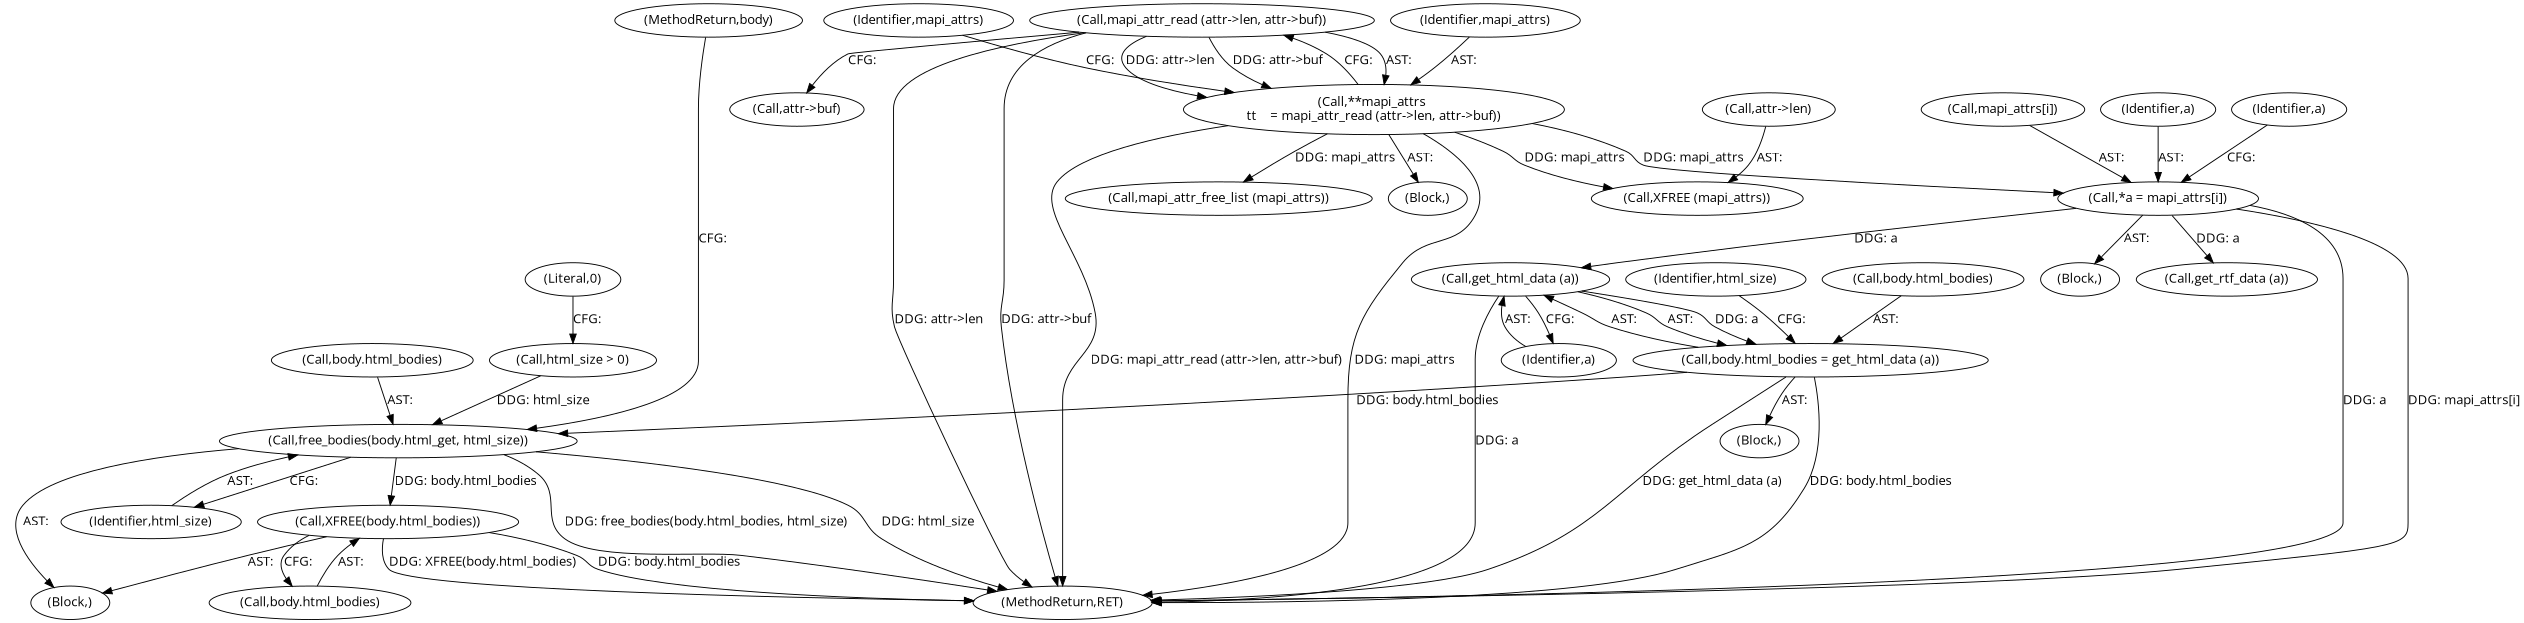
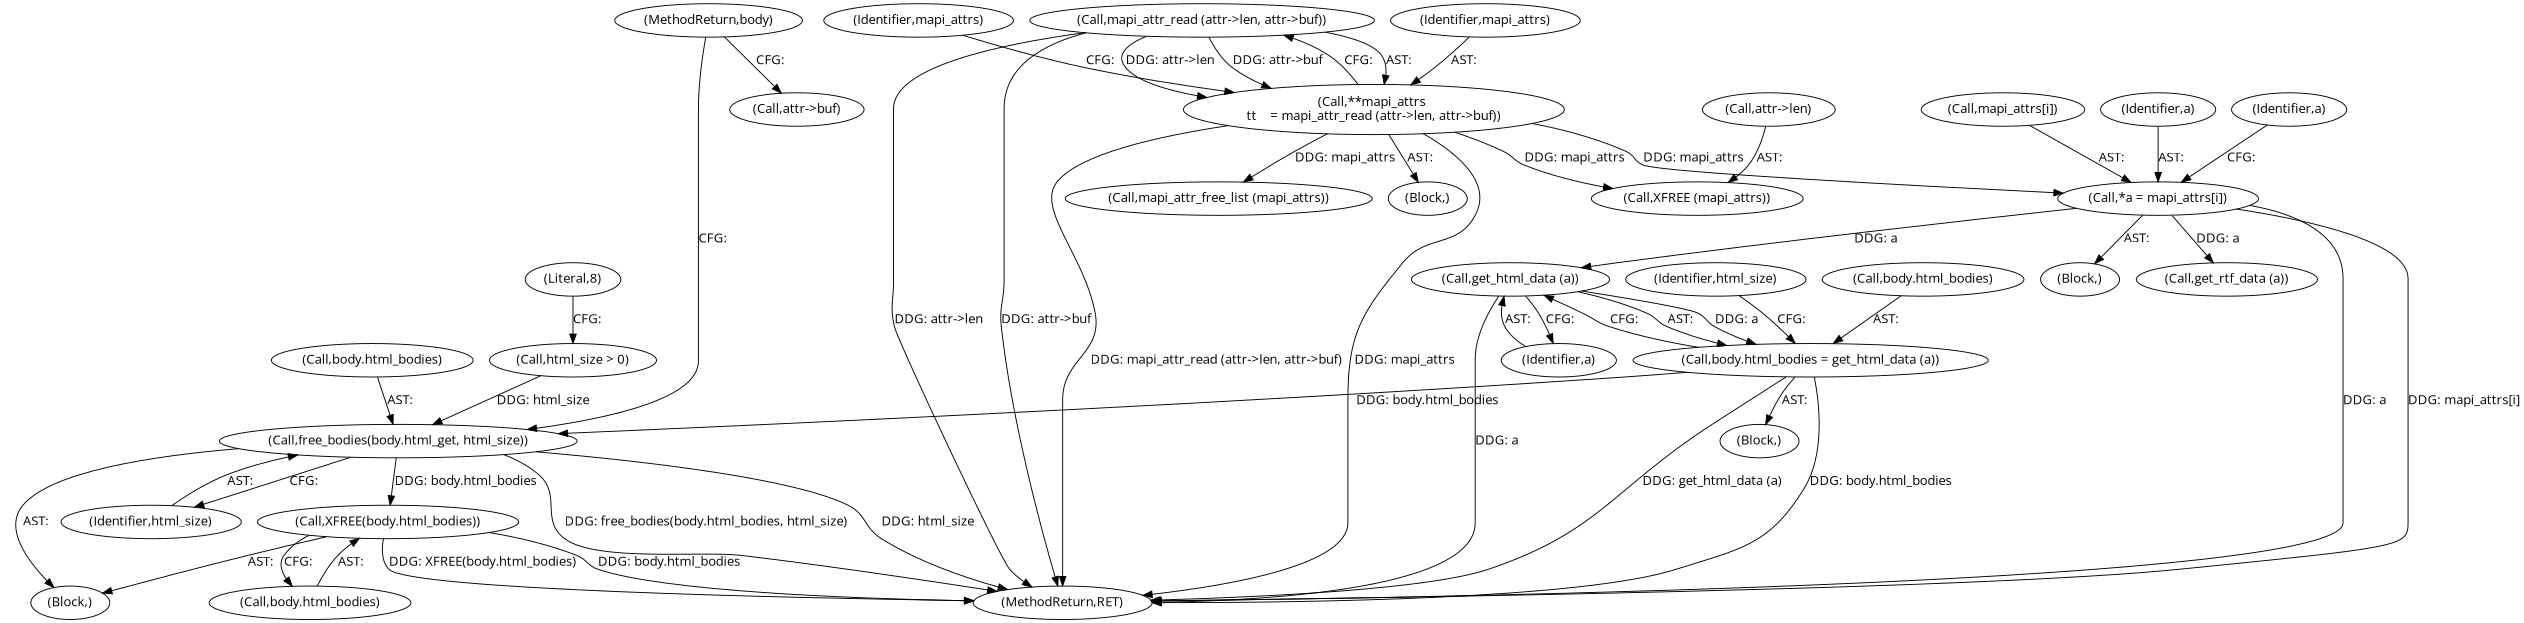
(940, 45) -> (749, 62)
(573, 279) -> (573, 279)
(1626, 320) -> (1626, 320)
